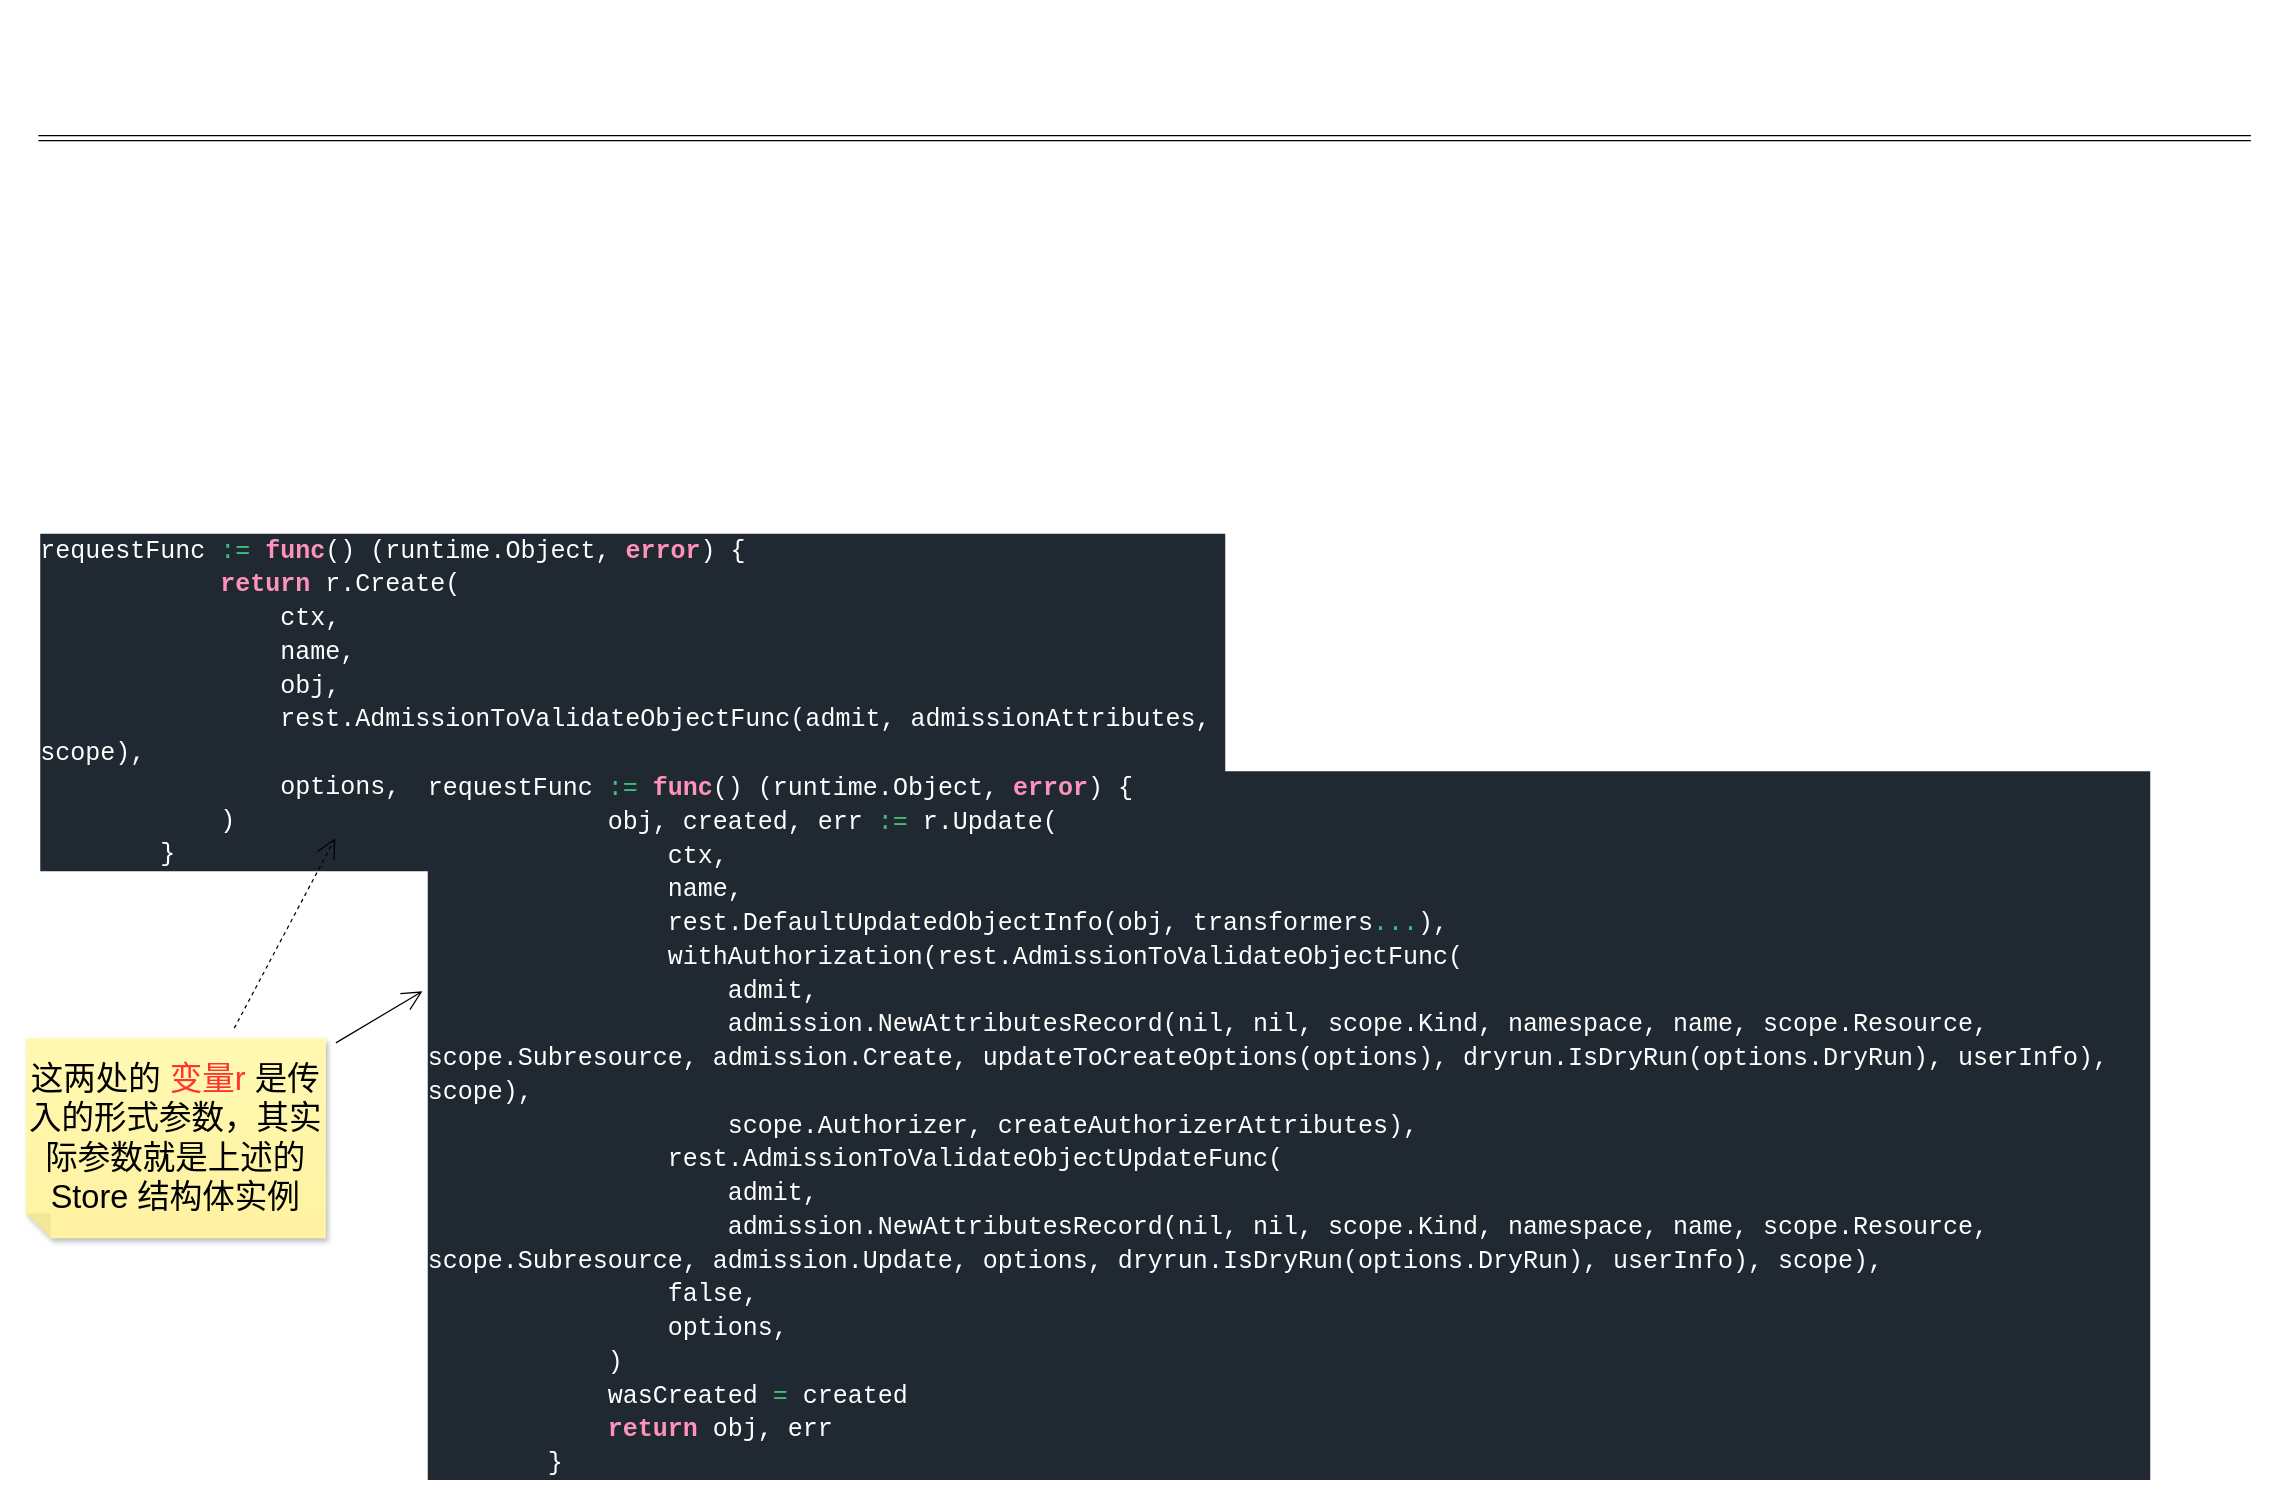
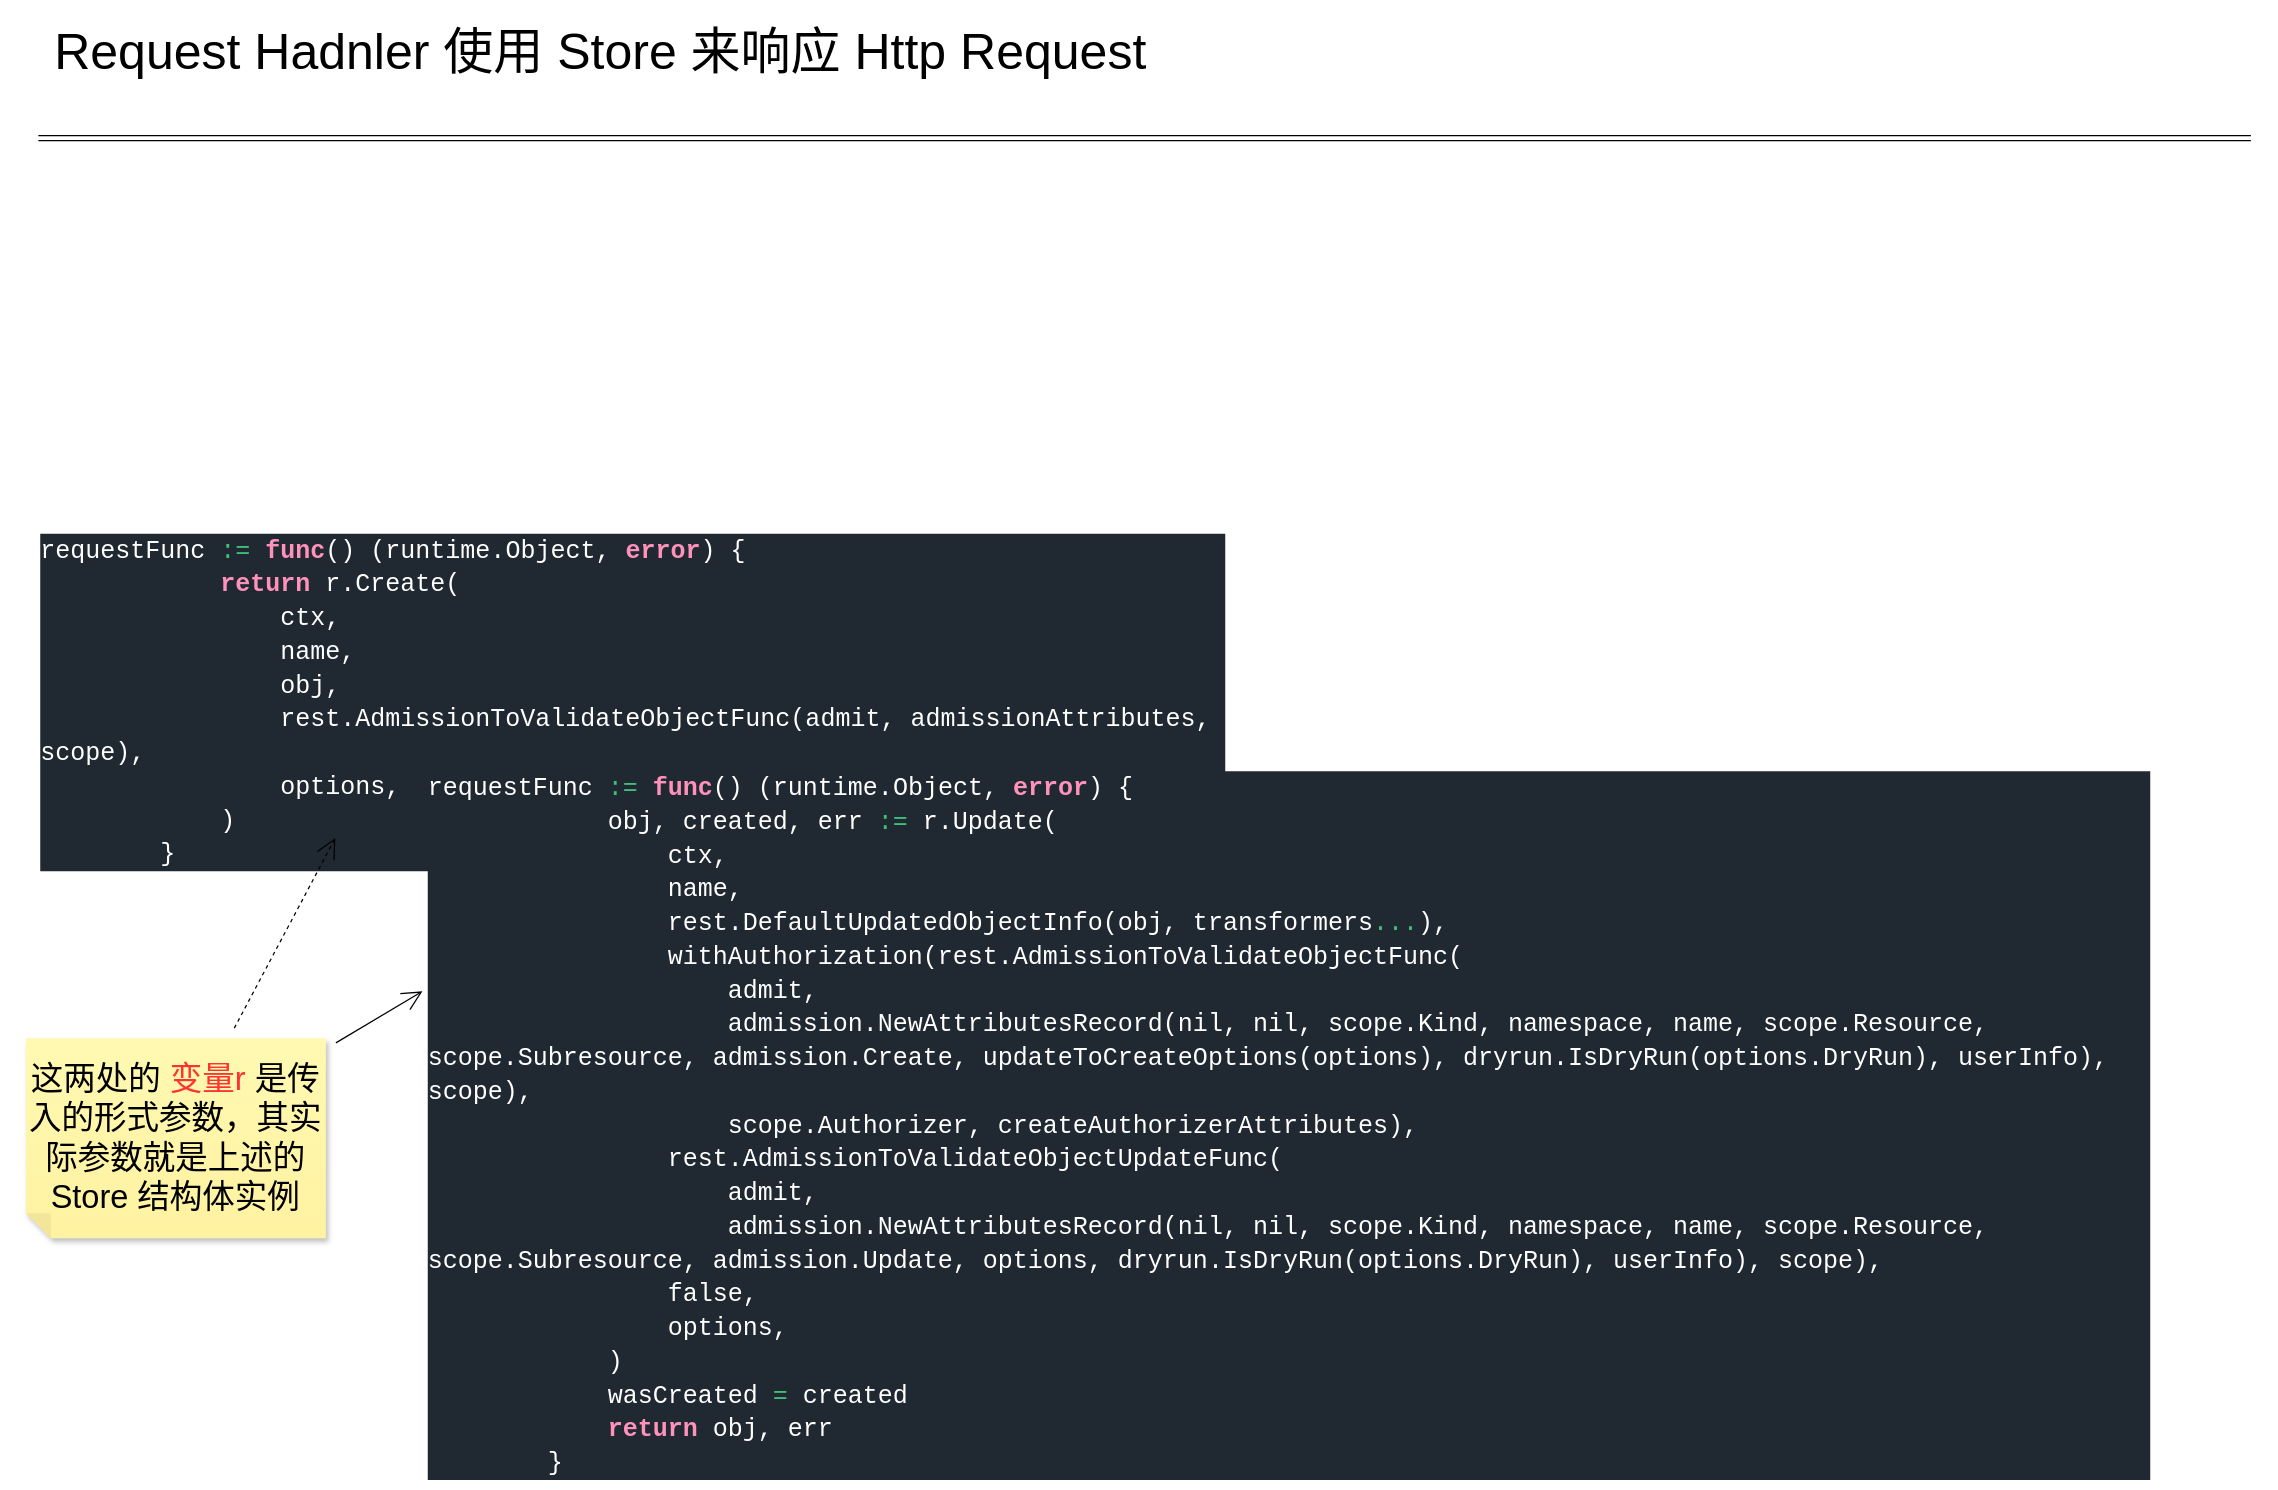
none -> (601, 51)
